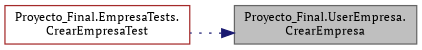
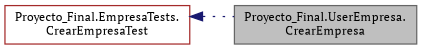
(206, 33) -> (218, 16)
